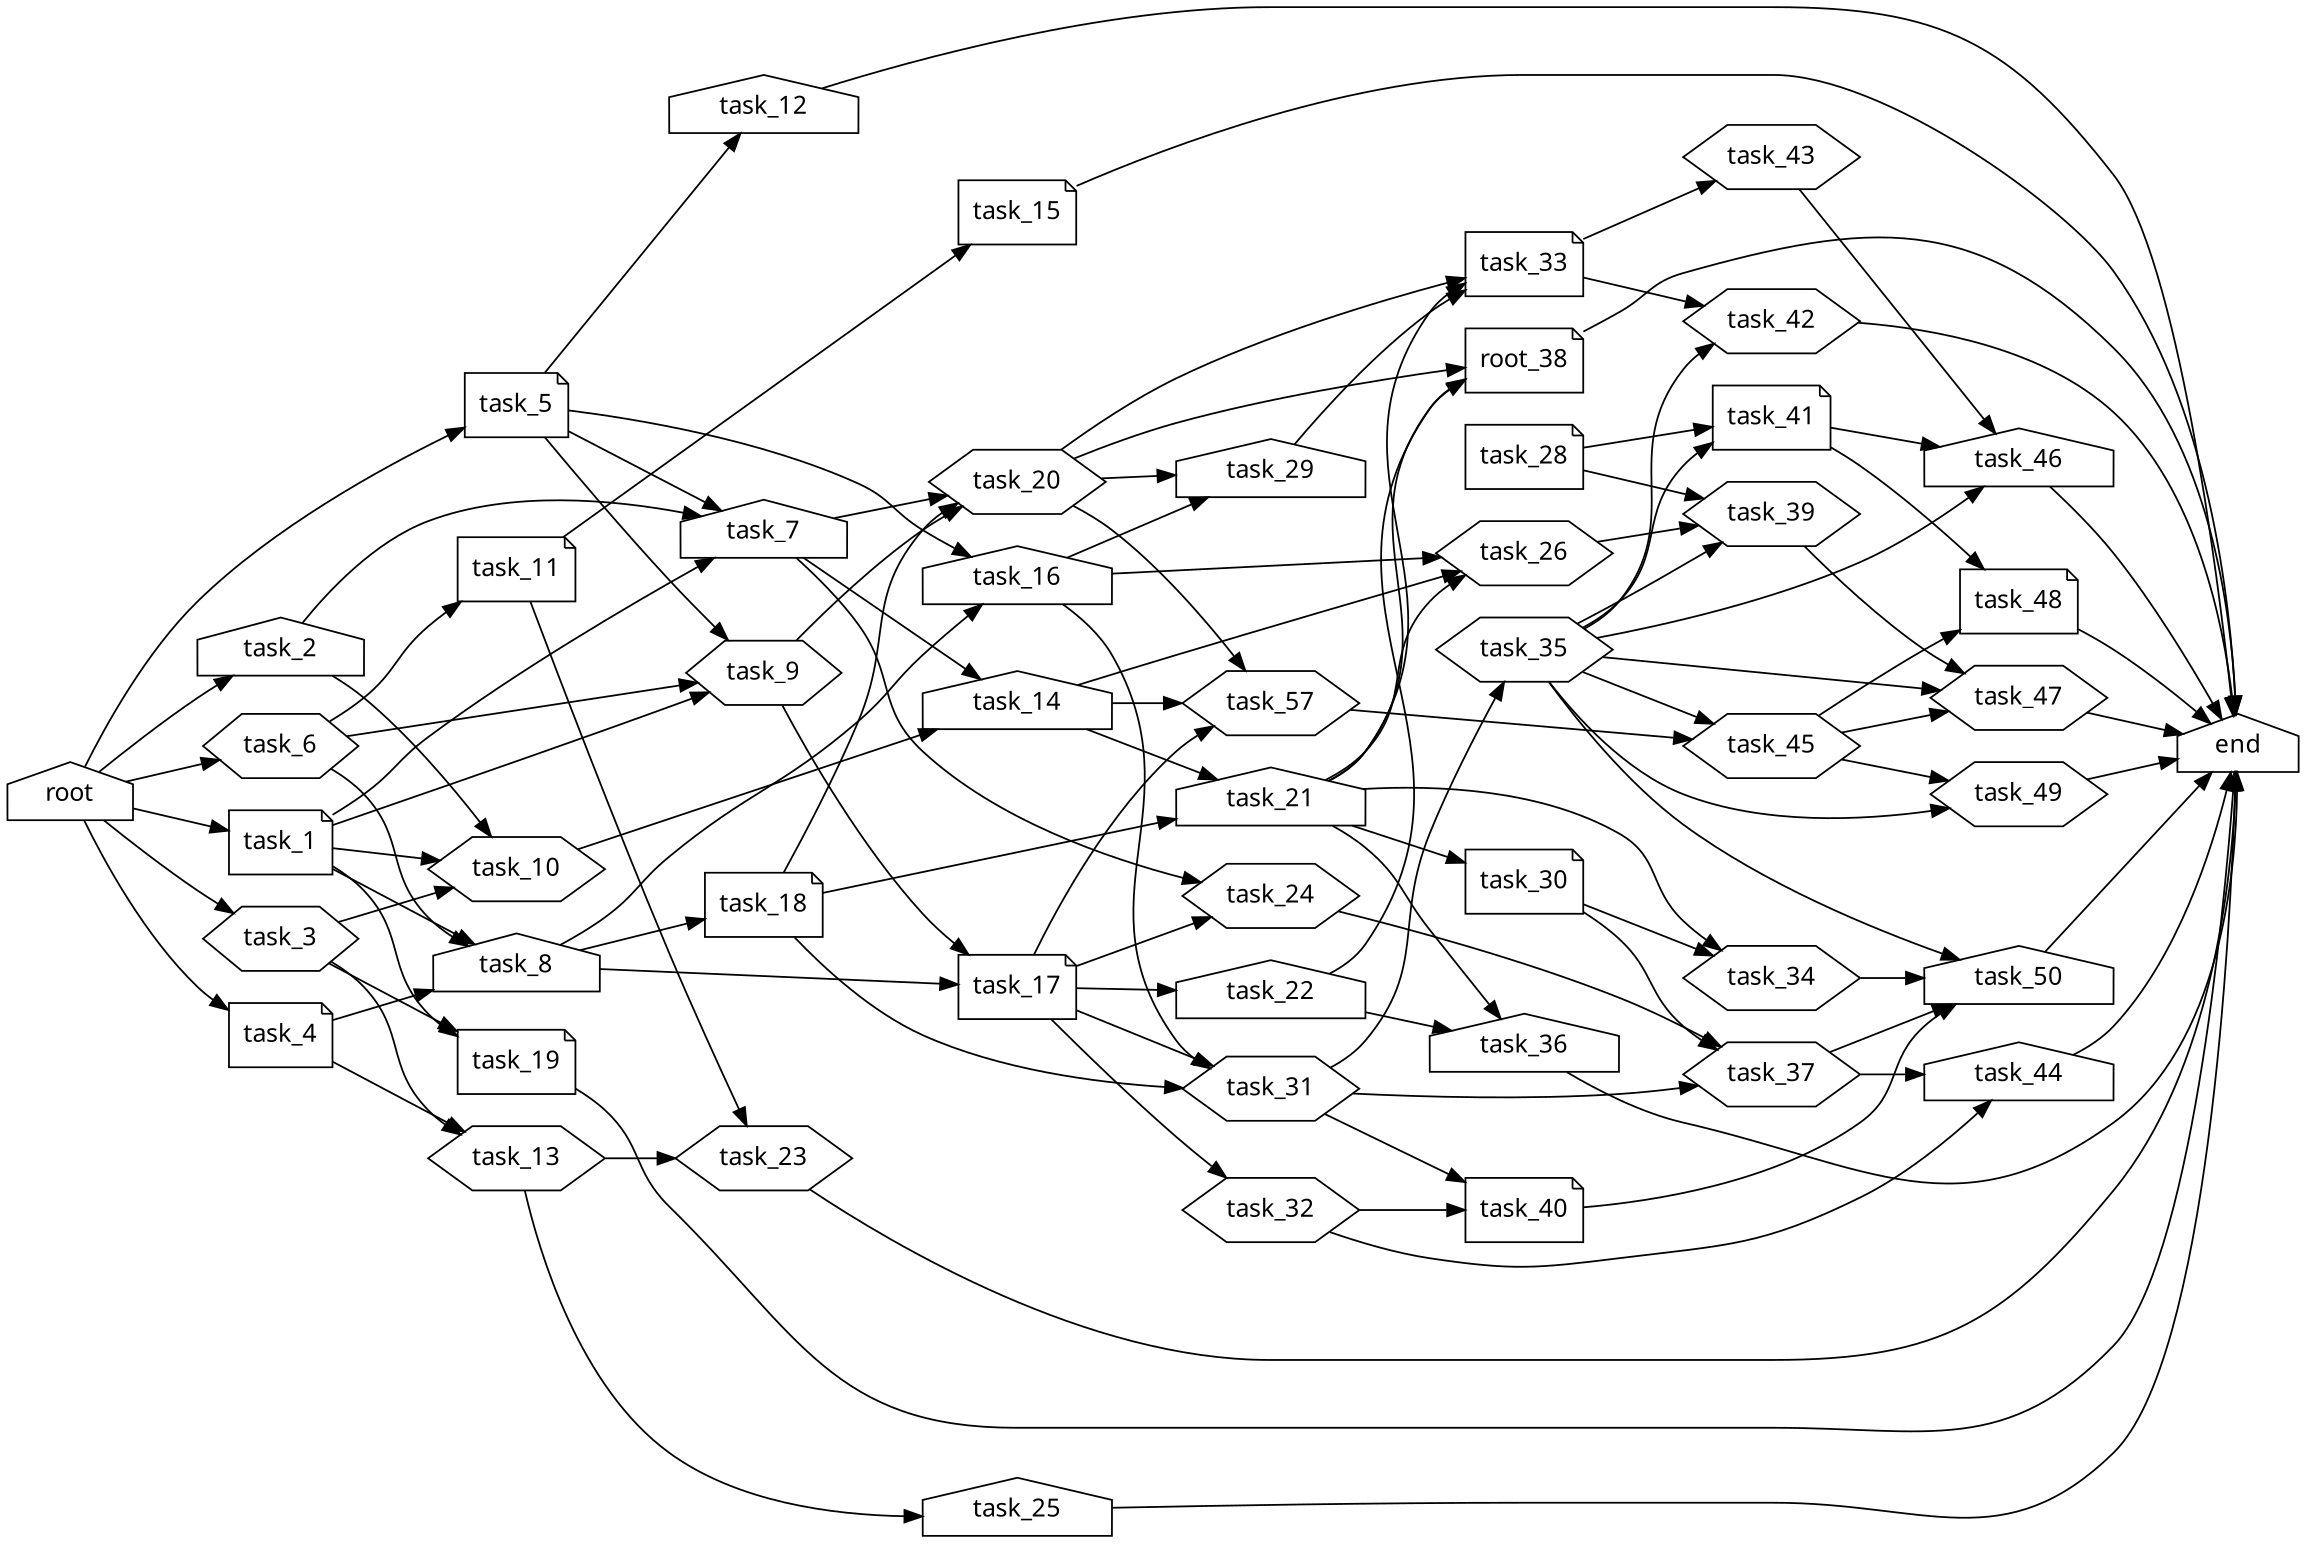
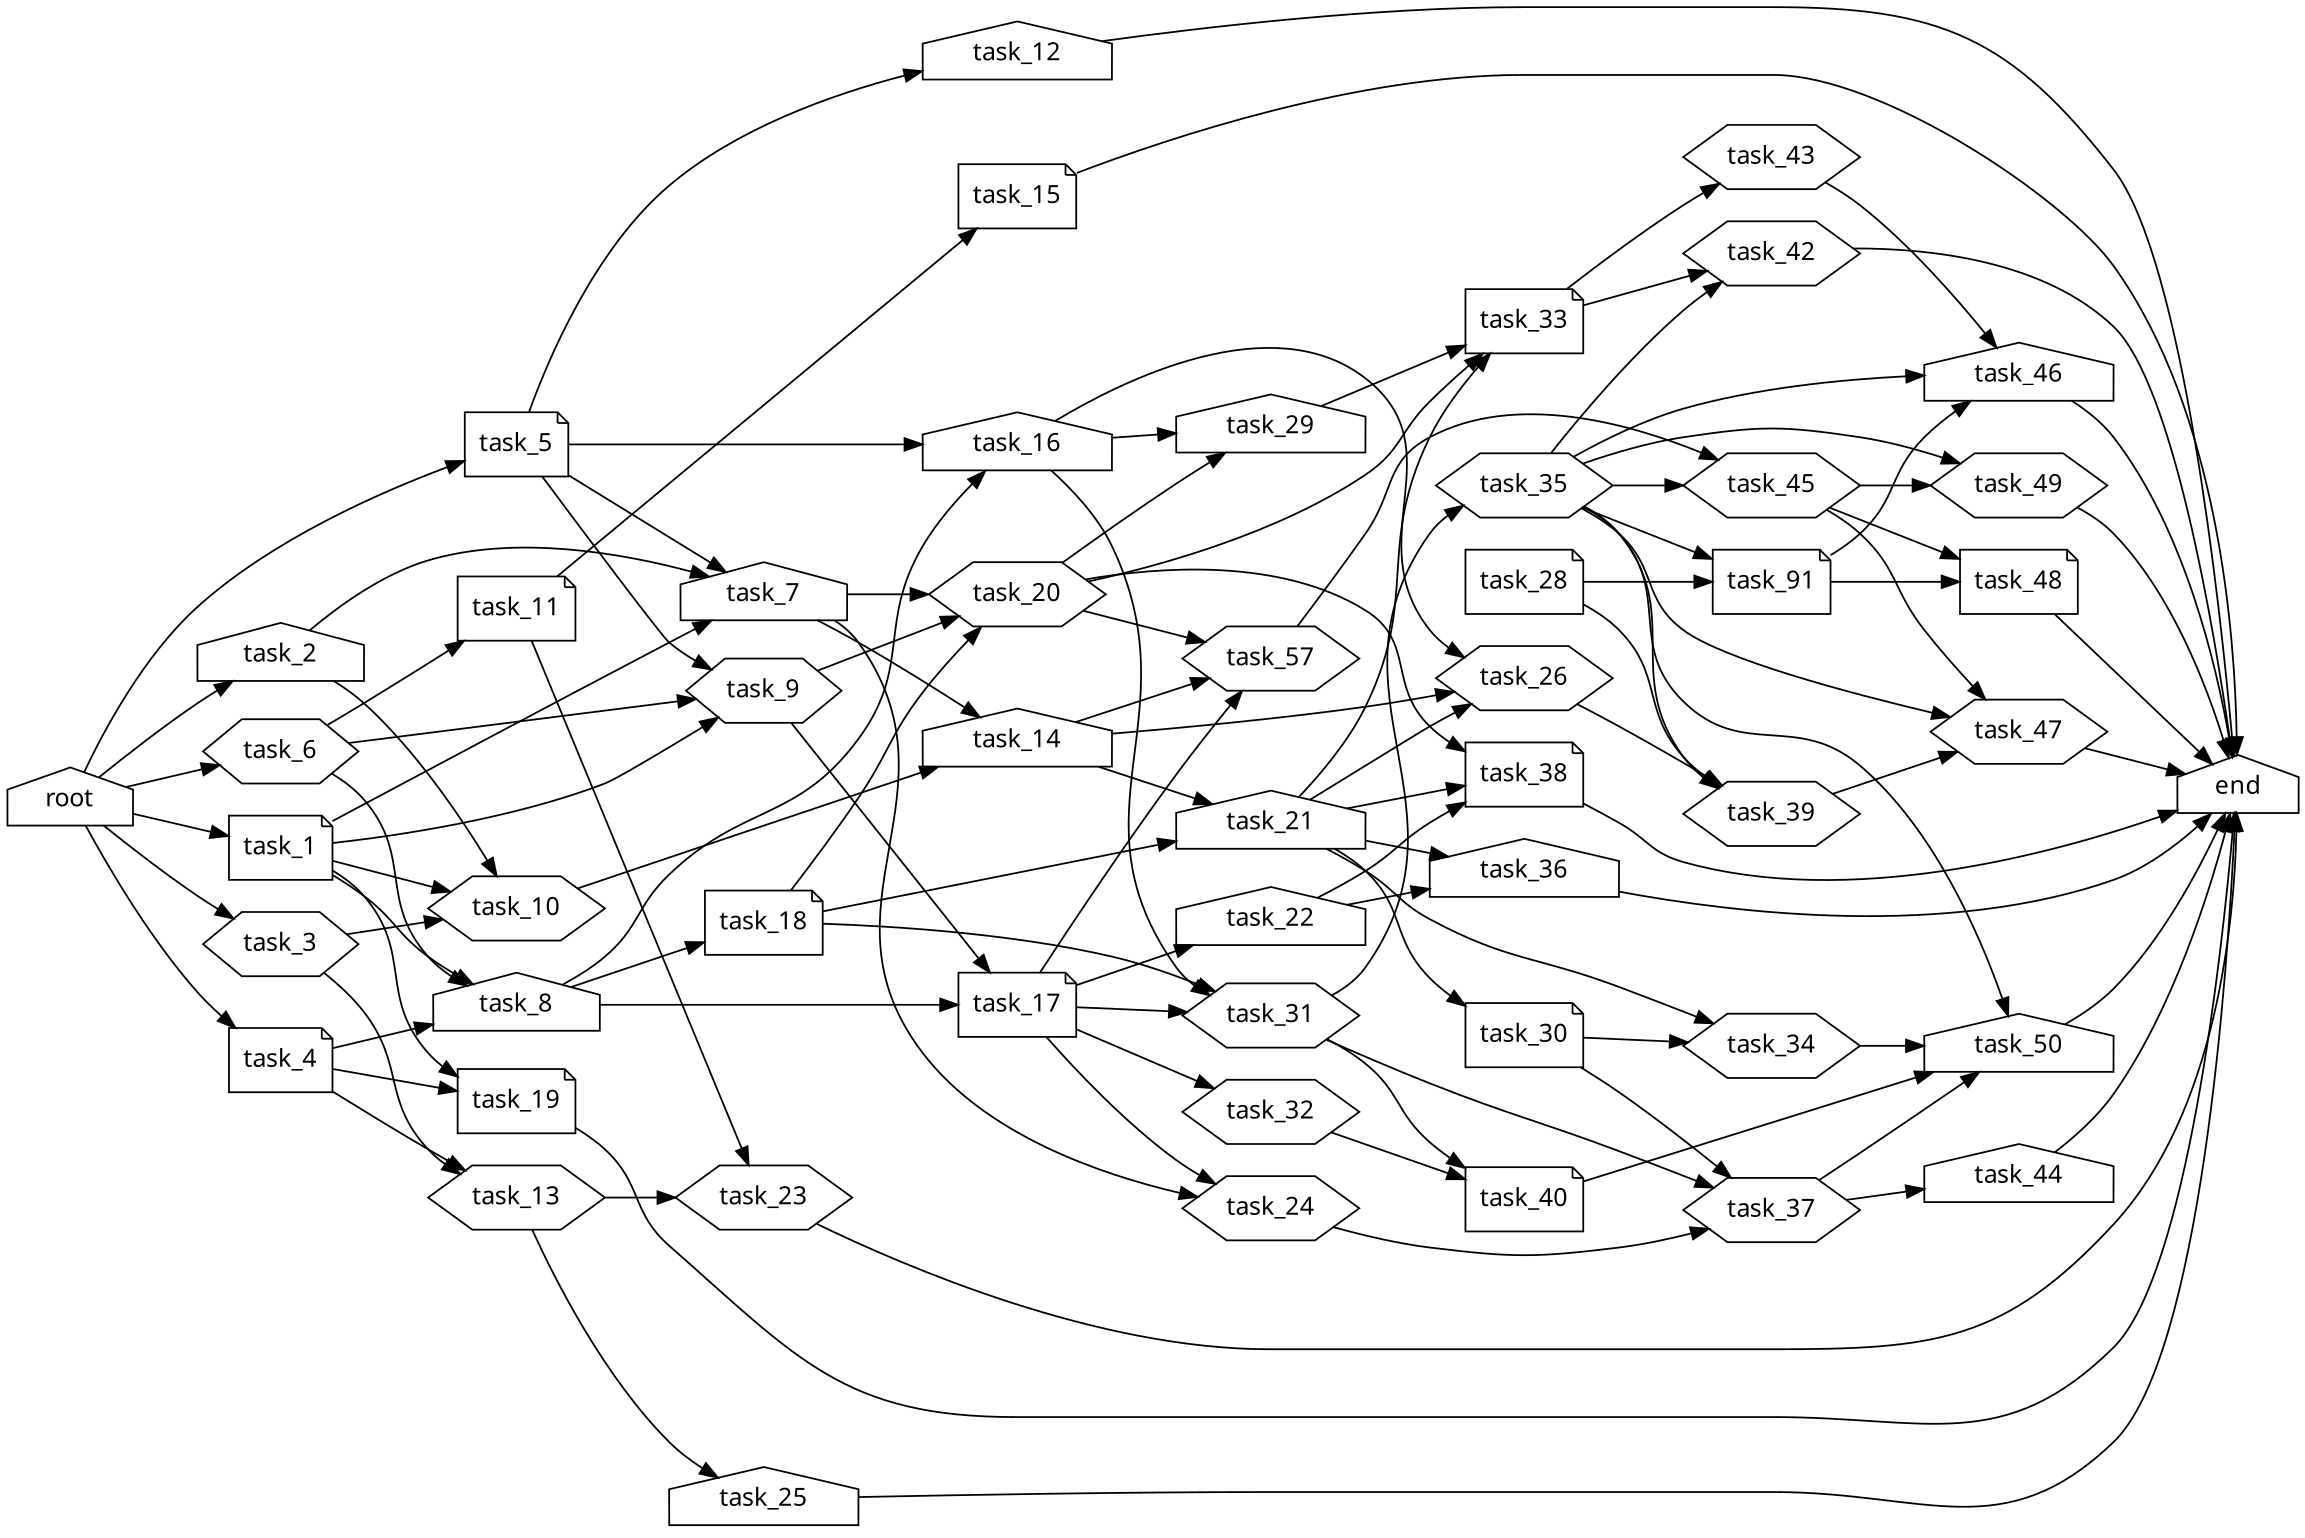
(1524, 361) -> (1524, 775)
(1772, 418) -> (1772, 582)
(385, 993) -> (381, 1078)
(1670, 1252) -> none
